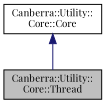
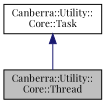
(53, 19) -> (53, 19)
